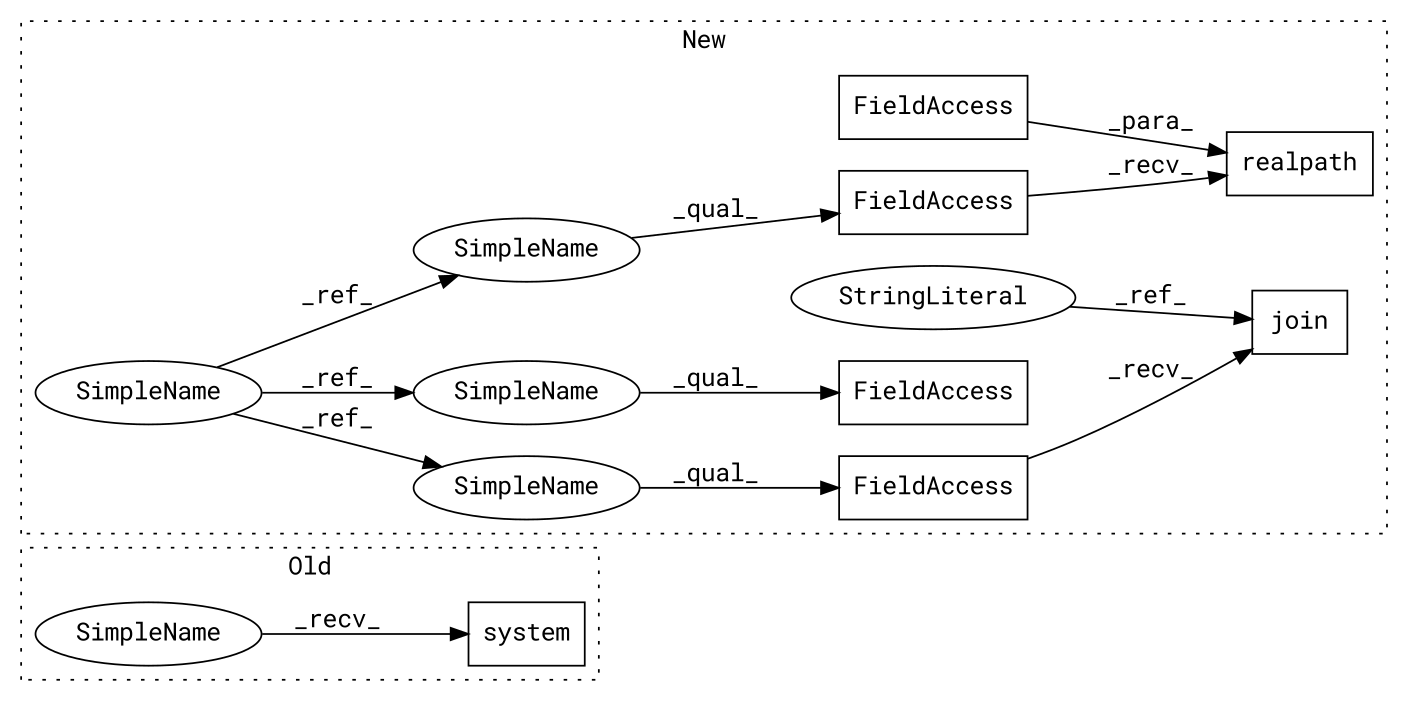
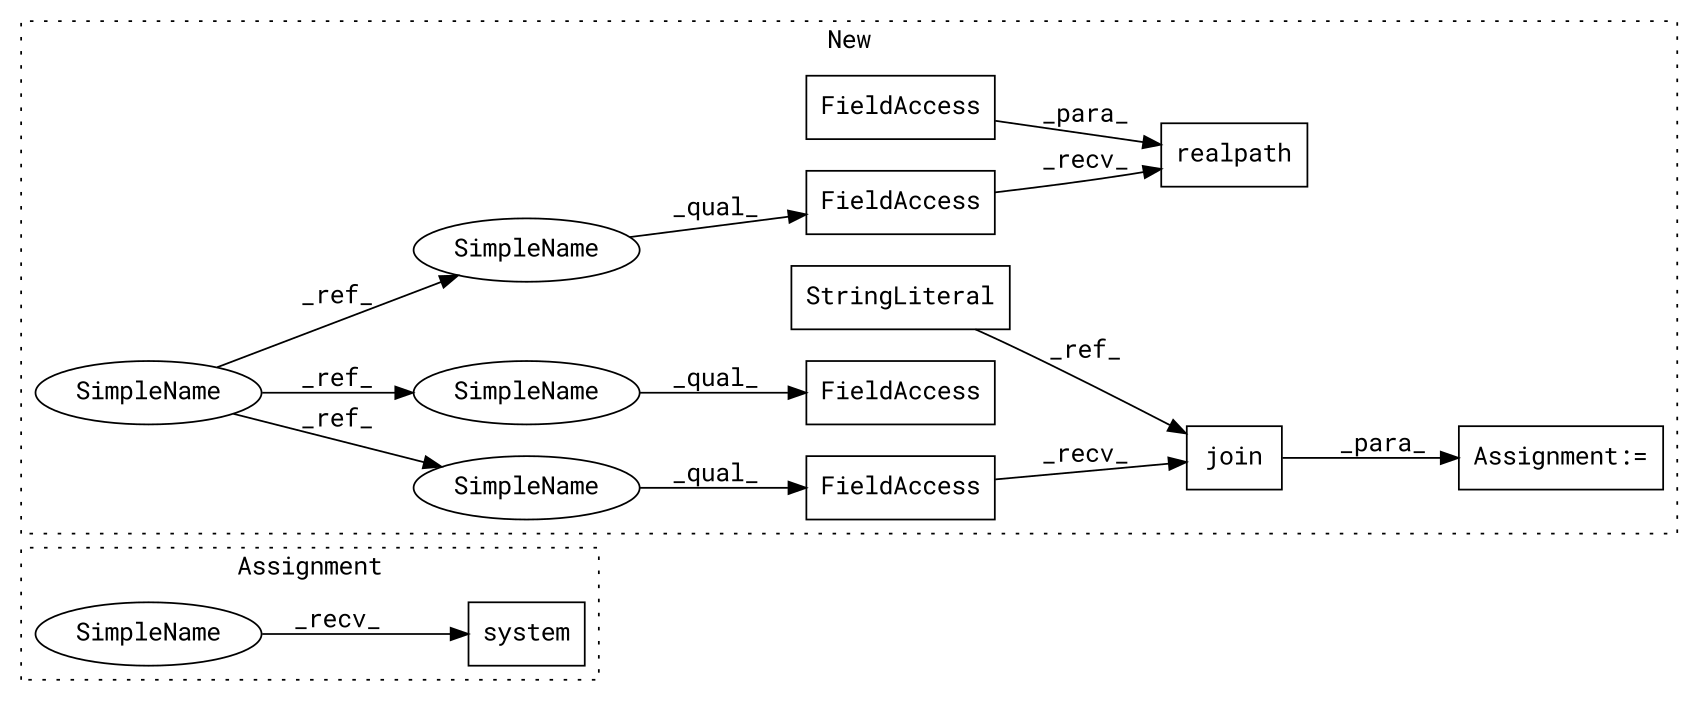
(933, 298) -> (901, 298)
none -> (1561, 458)
(310, 568) -> (310, 568)
